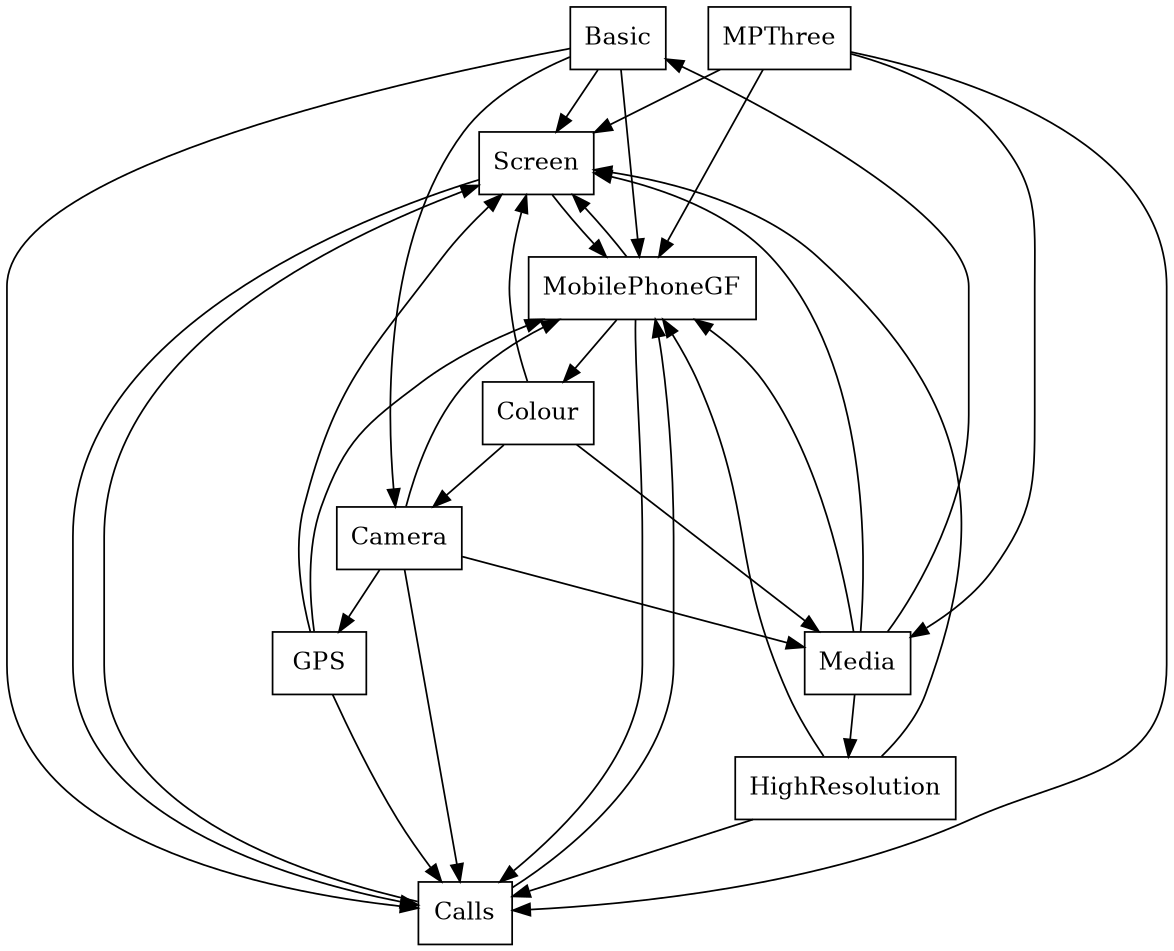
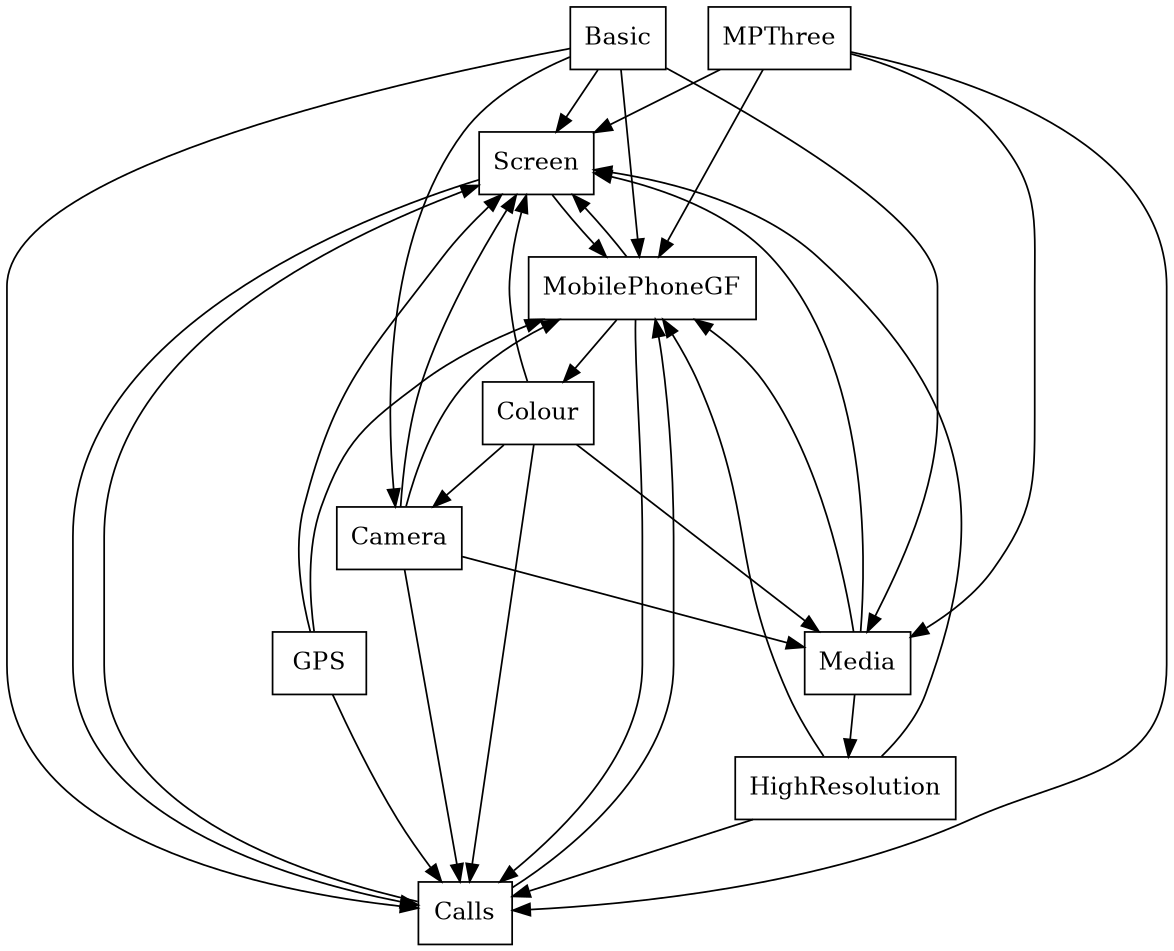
(968, 283) -> (935, 279)
(364, 593) -> (433, 351)
none -> (503, 654)
